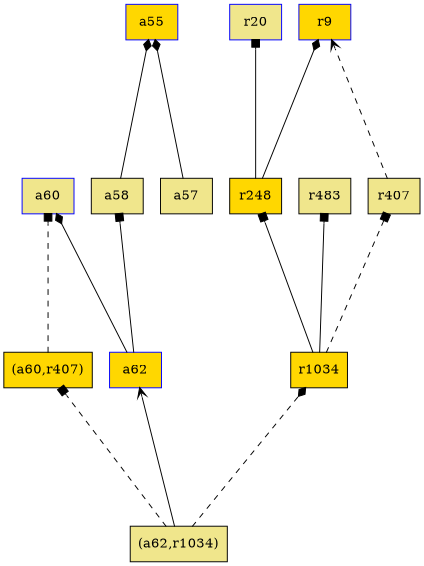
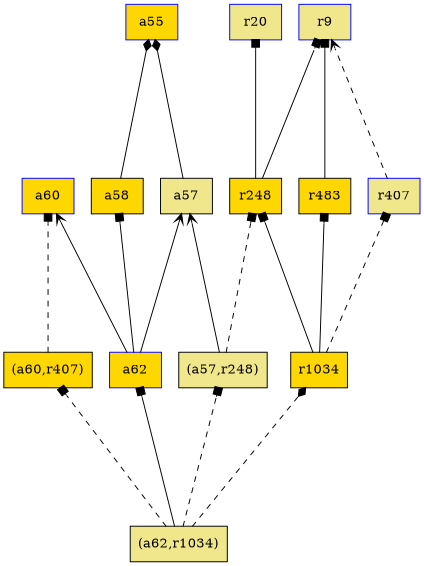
(325, 22) -> (325, 22)
(288, 114) -> (288, 114)
none -> (325, 114)
(48, 196) -> (48, 196)
(117, 196) -> (117, 196)
(325, 196) -> (325, 196)
(394, 196) -> (394, 196)
(94, 287) -> (94, 287)
none -> (160, 288)
none -> (223, 370)
(158, 462) -> (158, 462)
